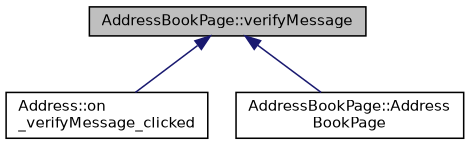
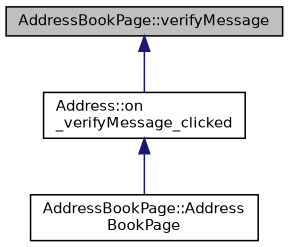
(289, 69) -> (144, 174)
